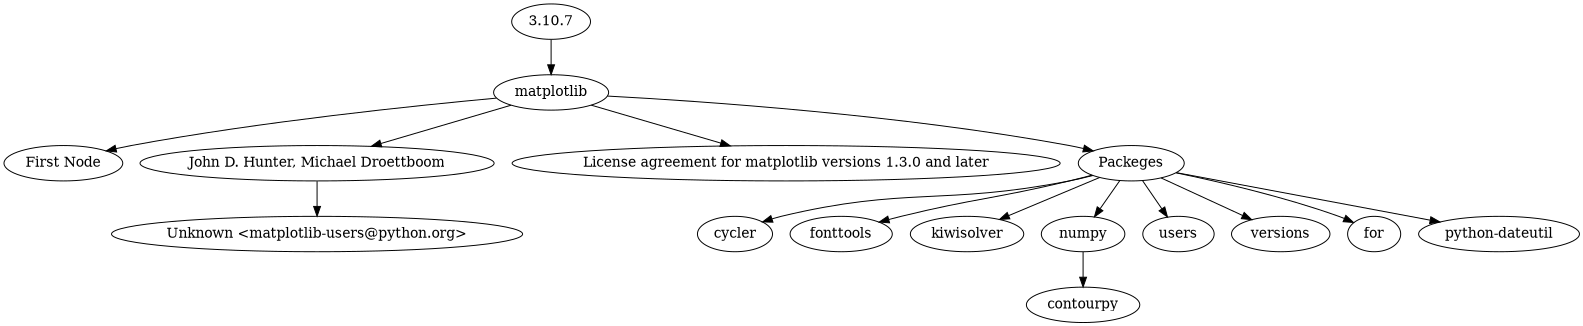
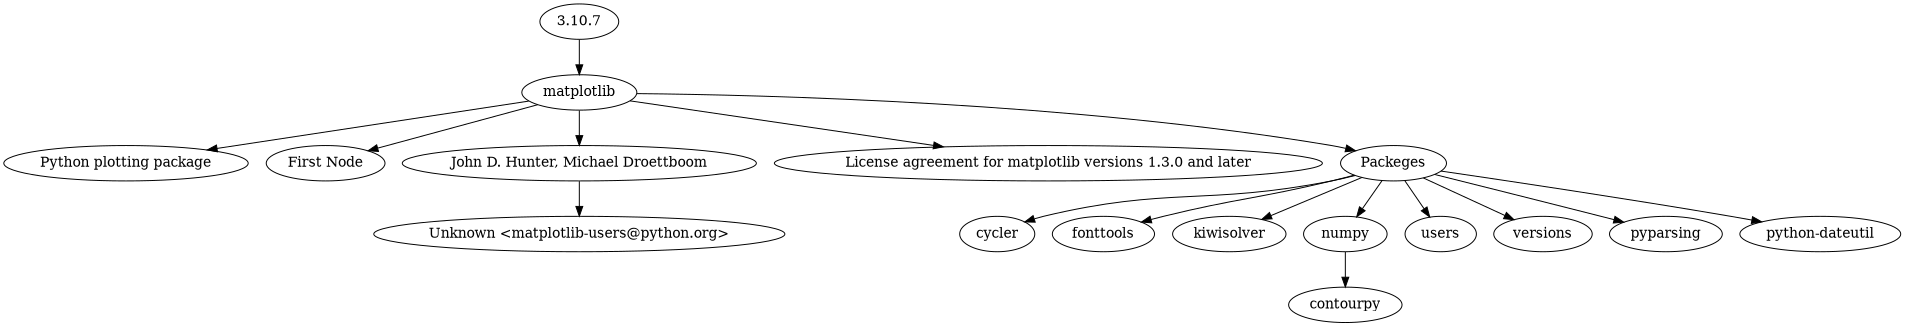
none -> (126, 163)
(1374, 234) -> (1666, 234)
